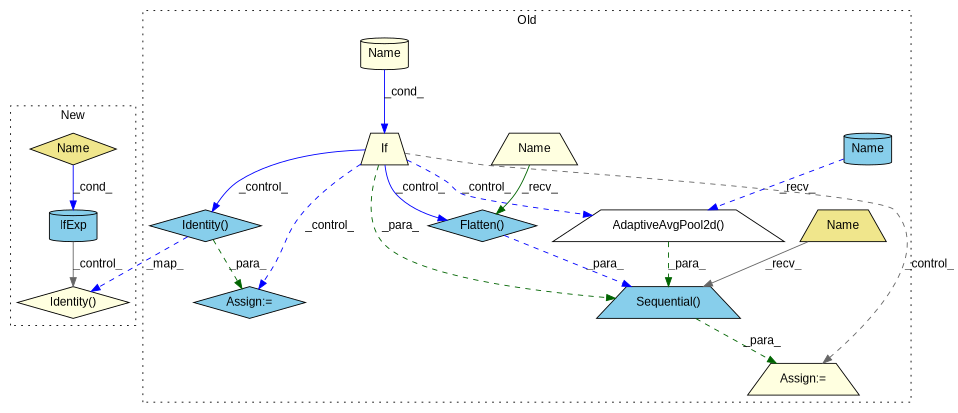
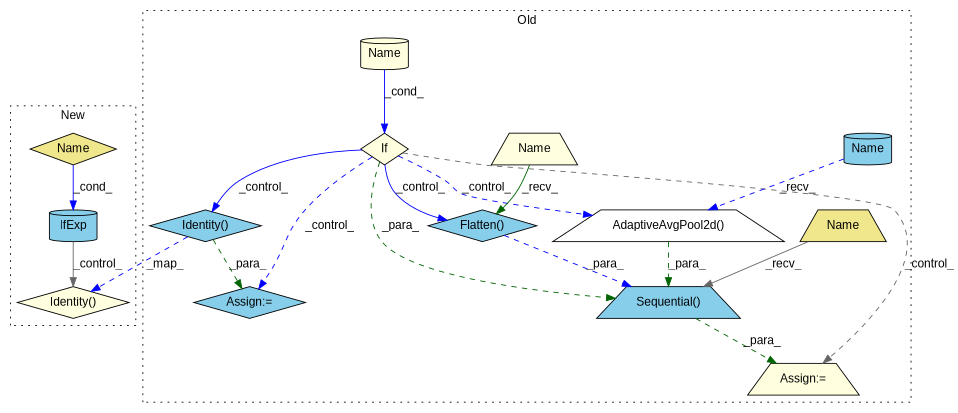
(385, 149) -> (385, 149)
